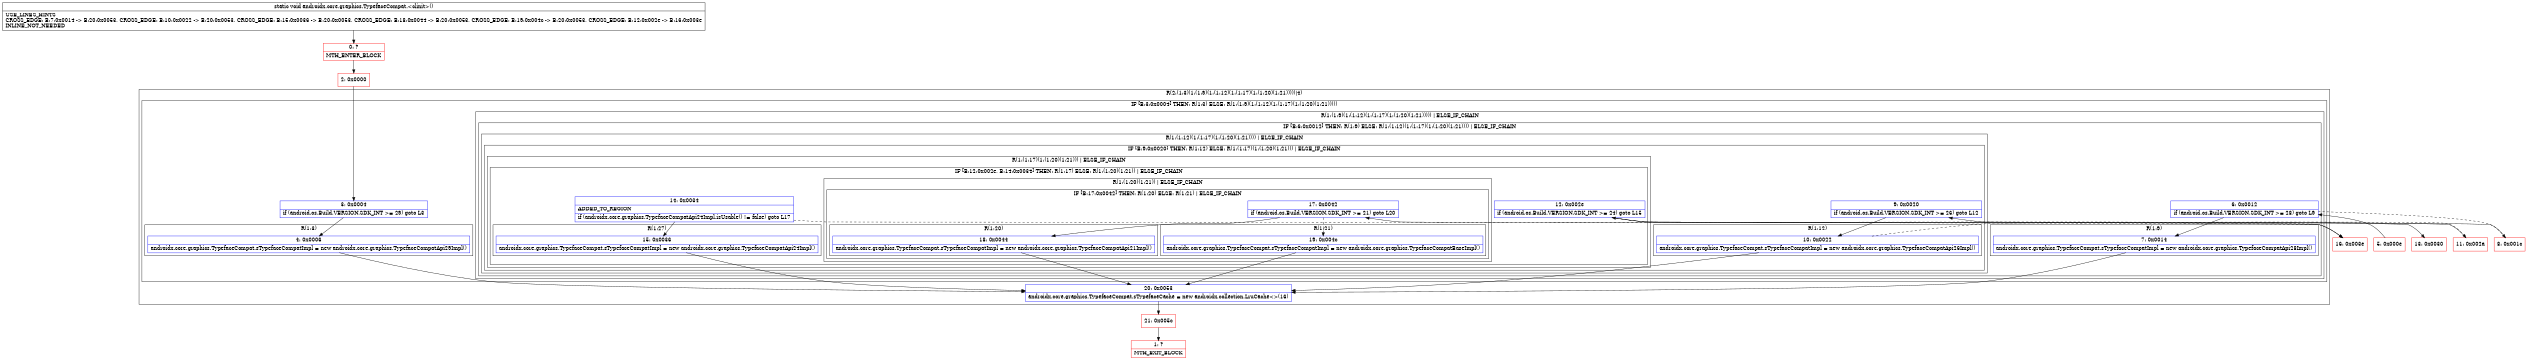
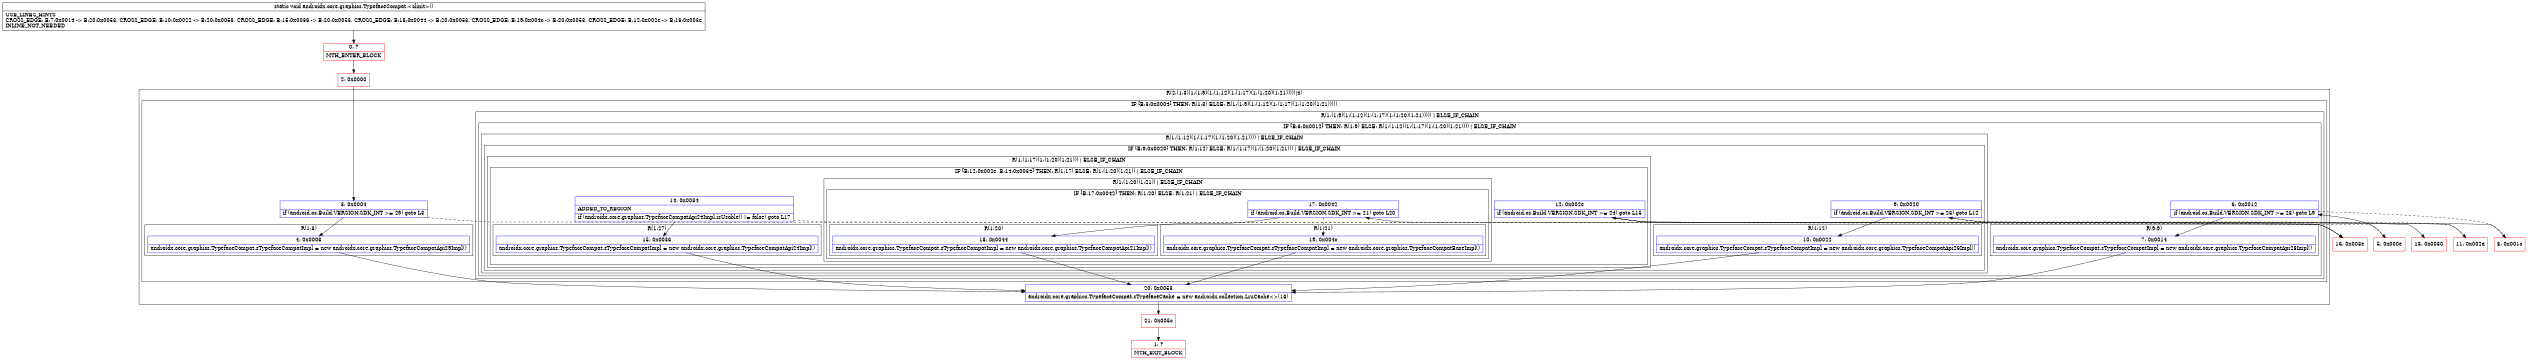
(2170, 222) -> (2208, 222)
none -> (1407, 223)
(2154, 229) -> (2154, 229)
